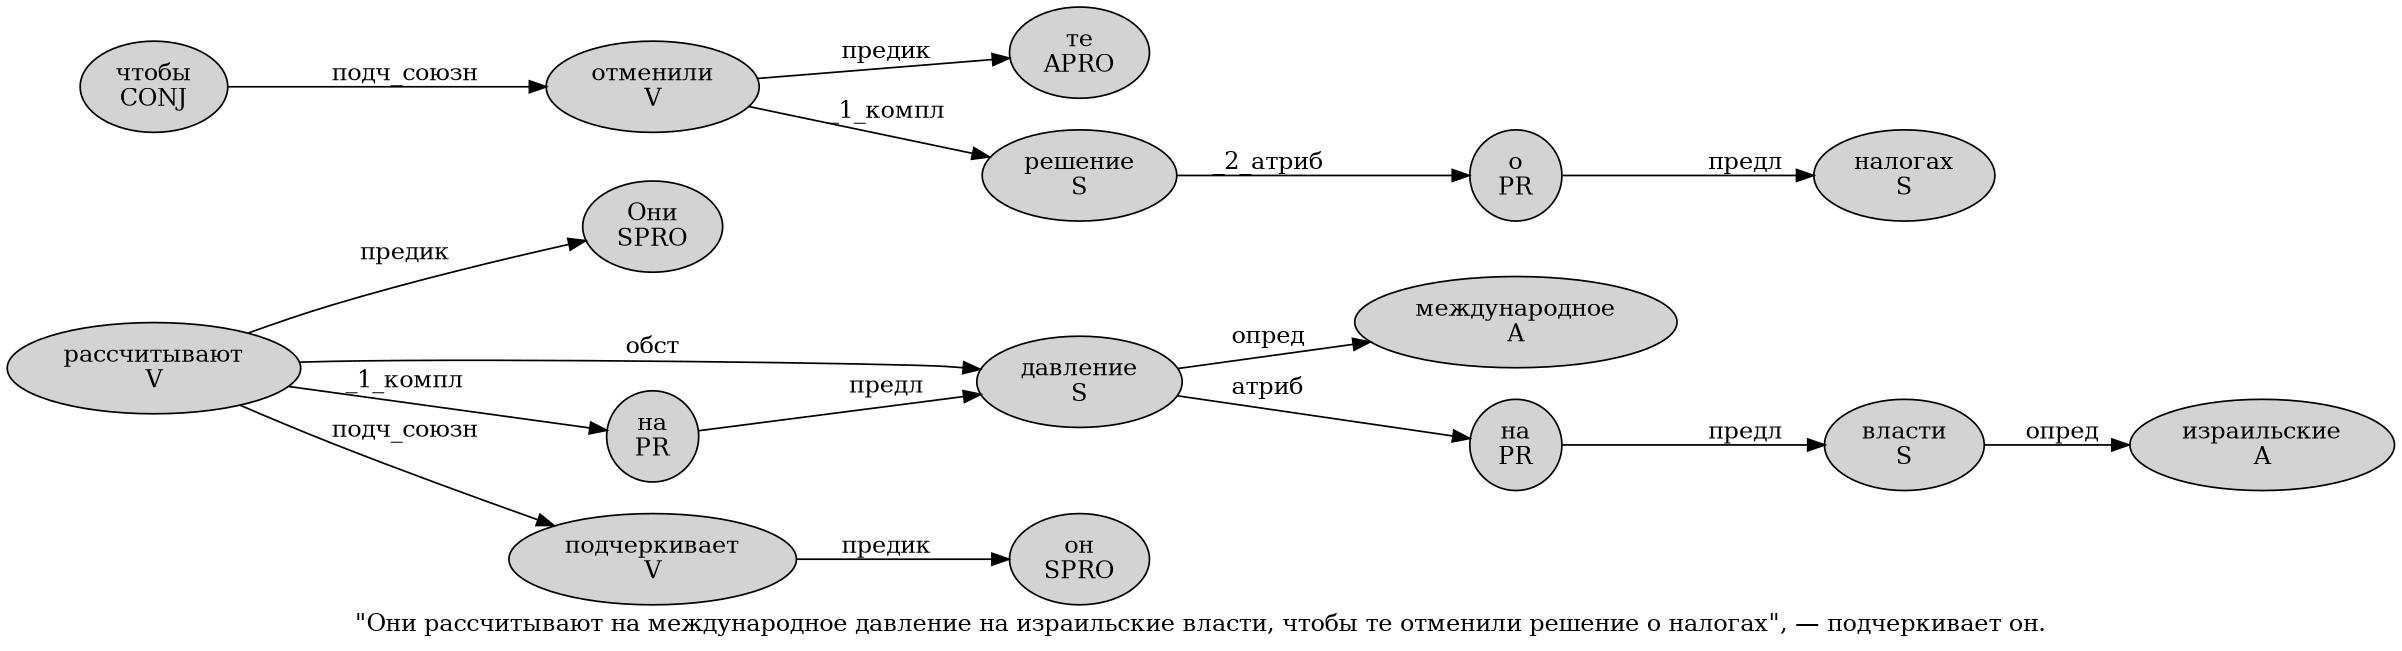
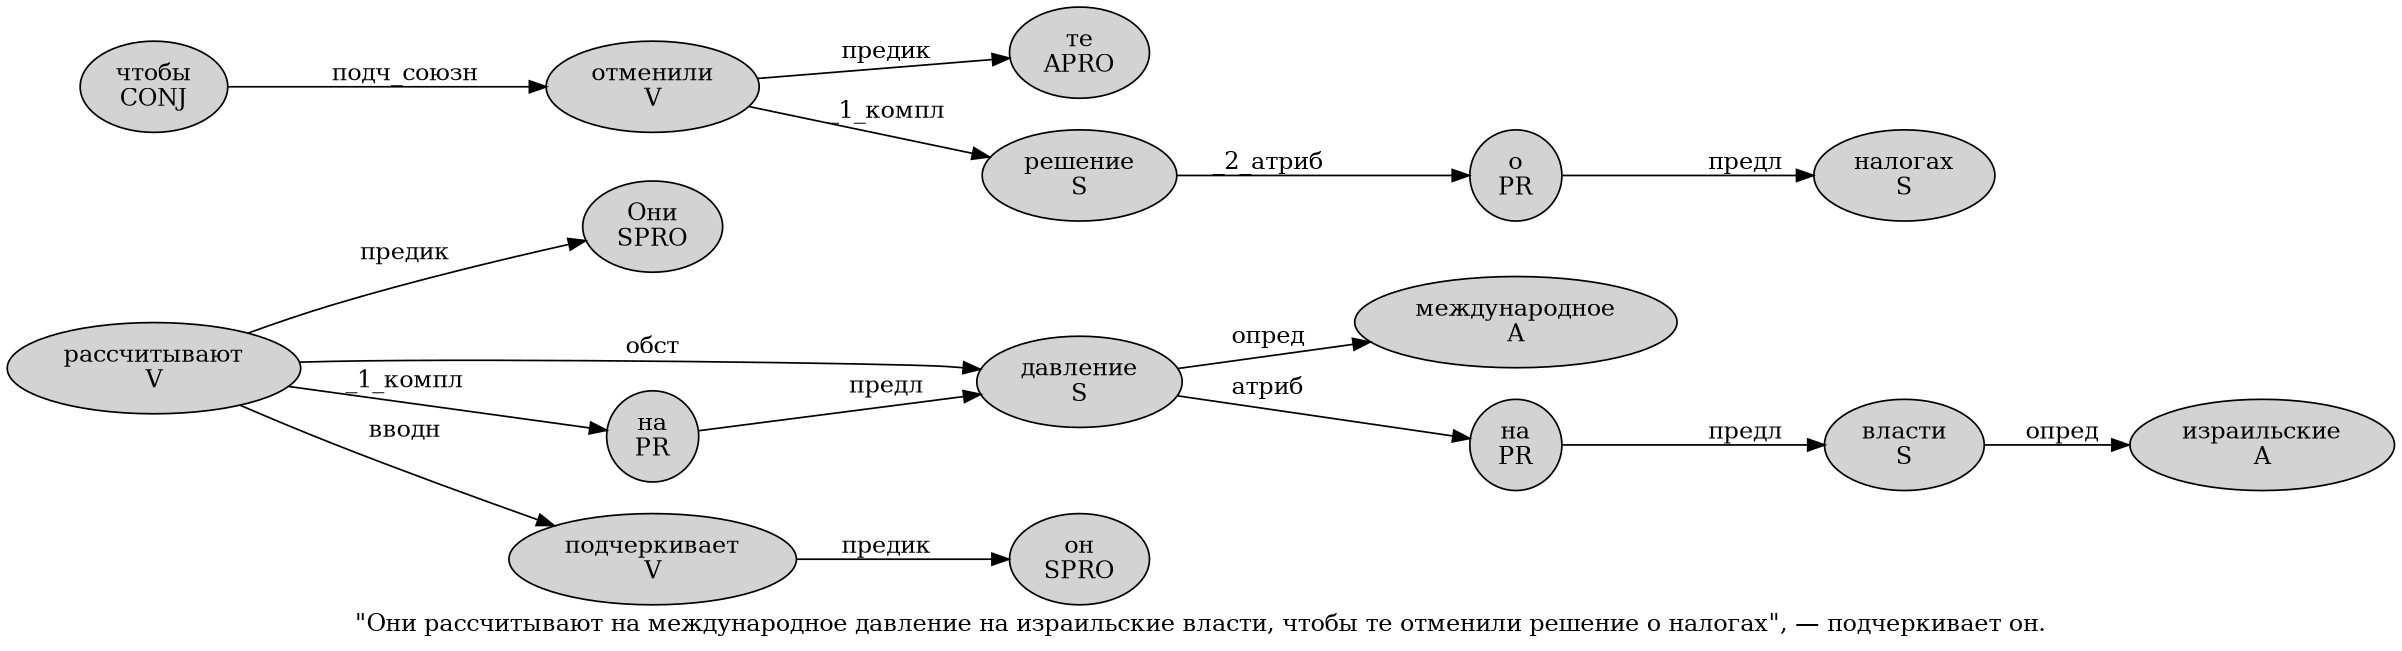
(405, 430) -> (405, 430)
